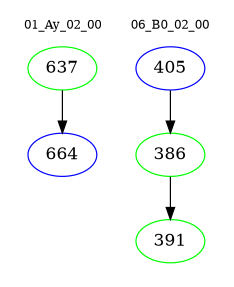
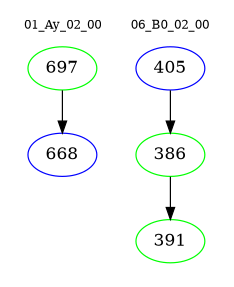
(62, 68) -> (62, 68)
(62, 155) -> (62, 155)
